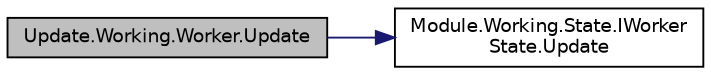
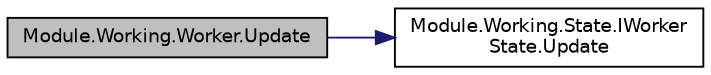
(167, 38) -> (167, 38)
